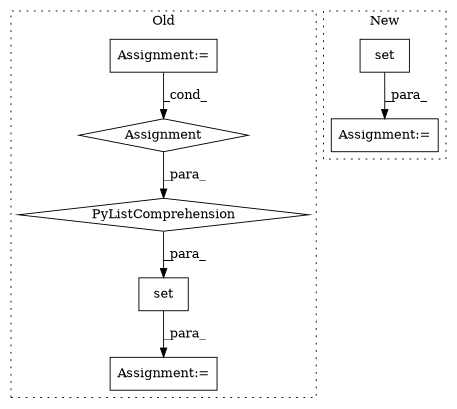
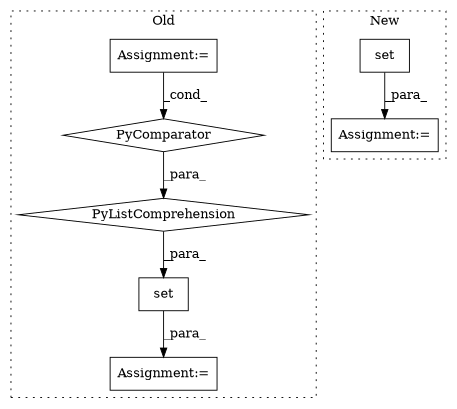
(164, 135) -> (164, 135)
